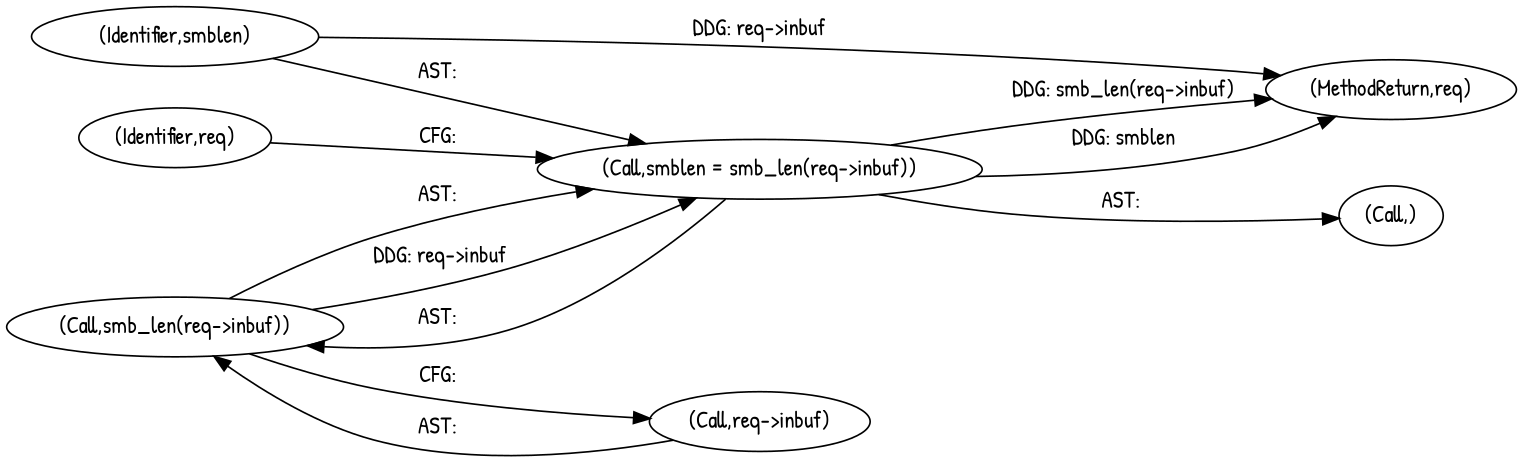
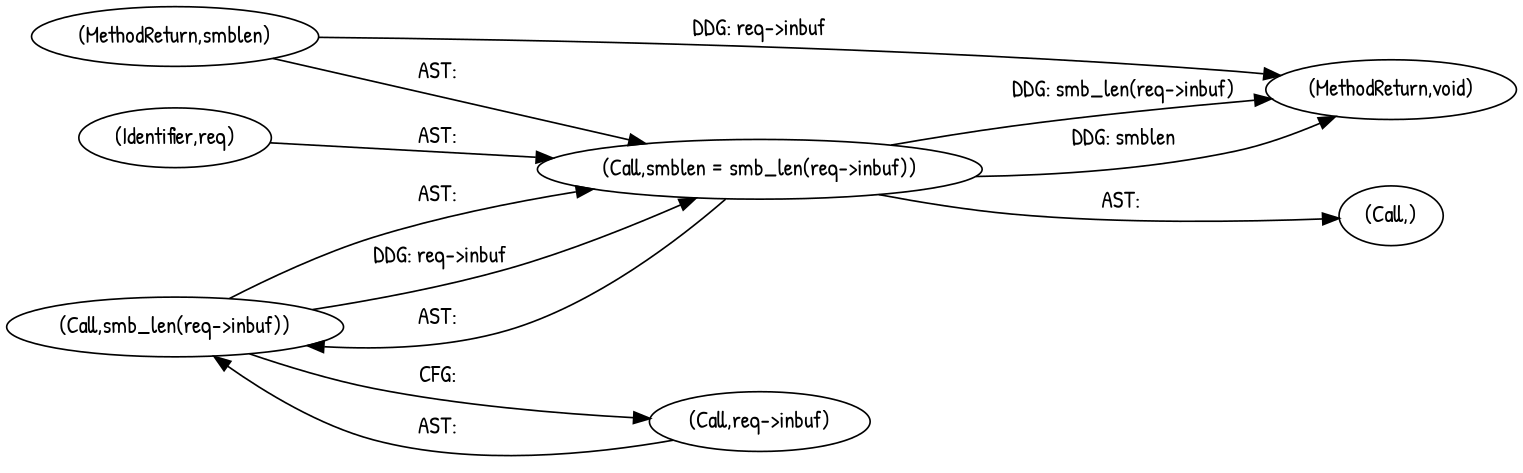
(175, 37) -> (175, 37)
(1391, 90) -> (1391, 90)
(440, 137) -> (440, 137)
